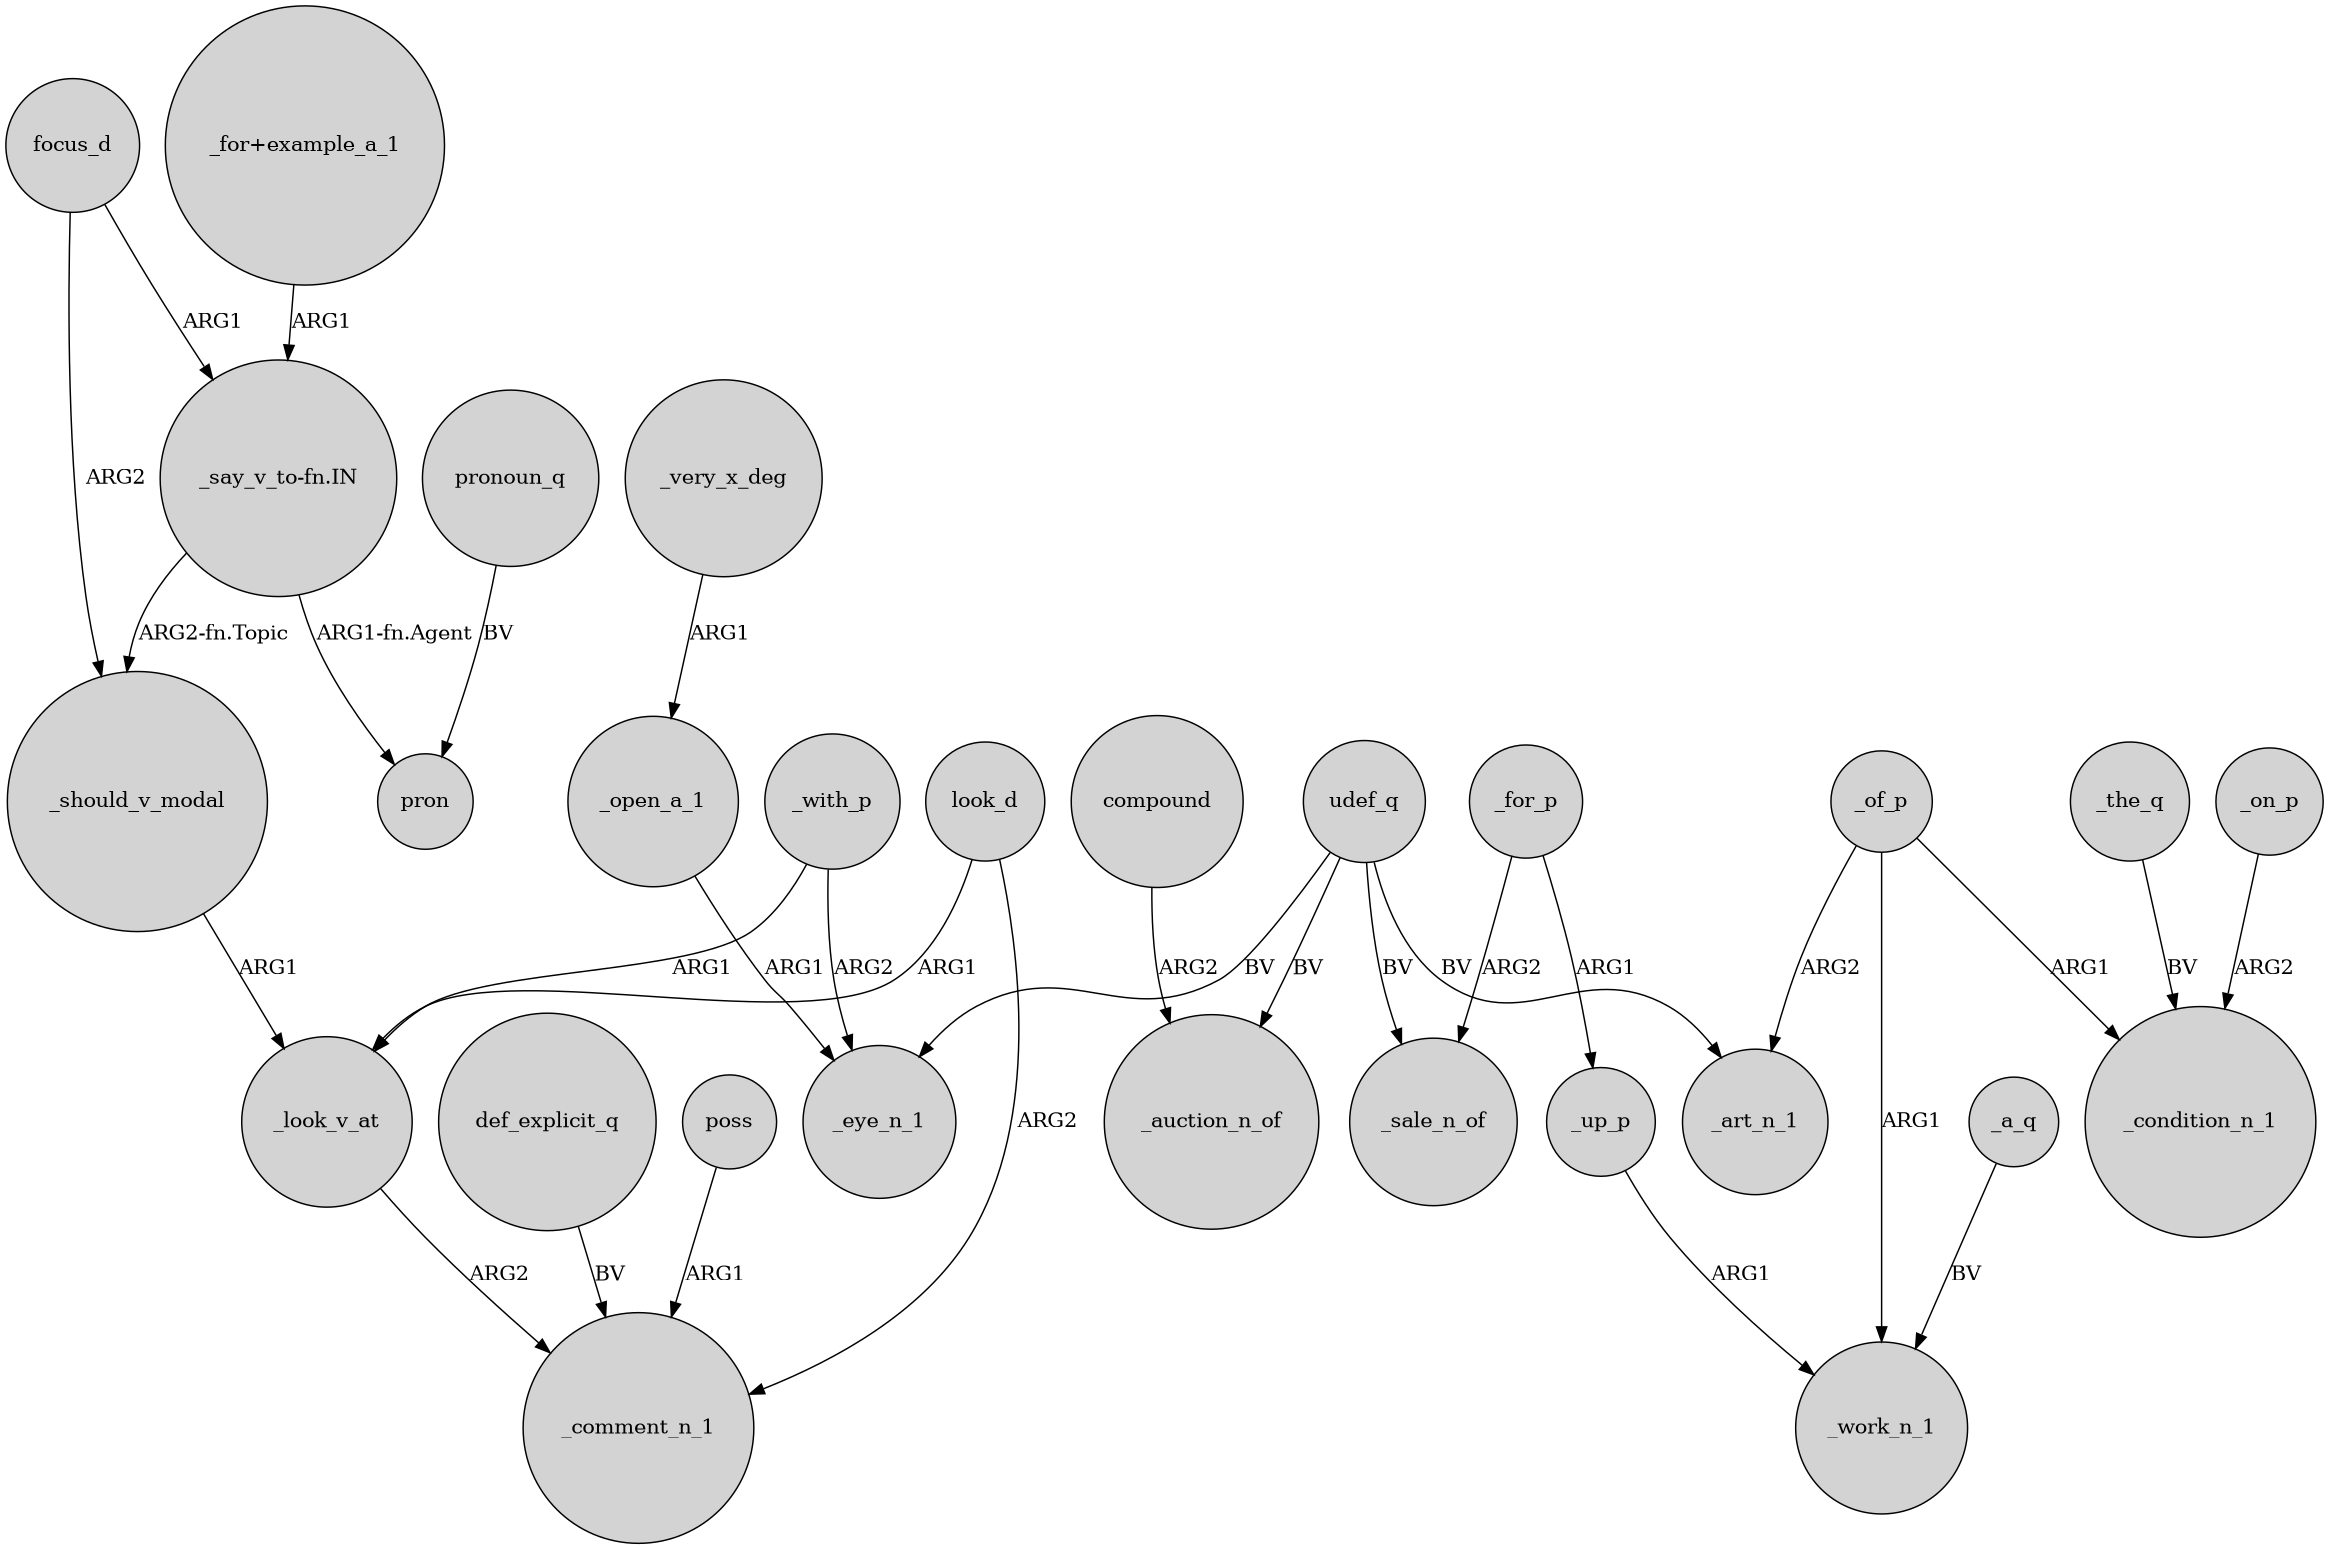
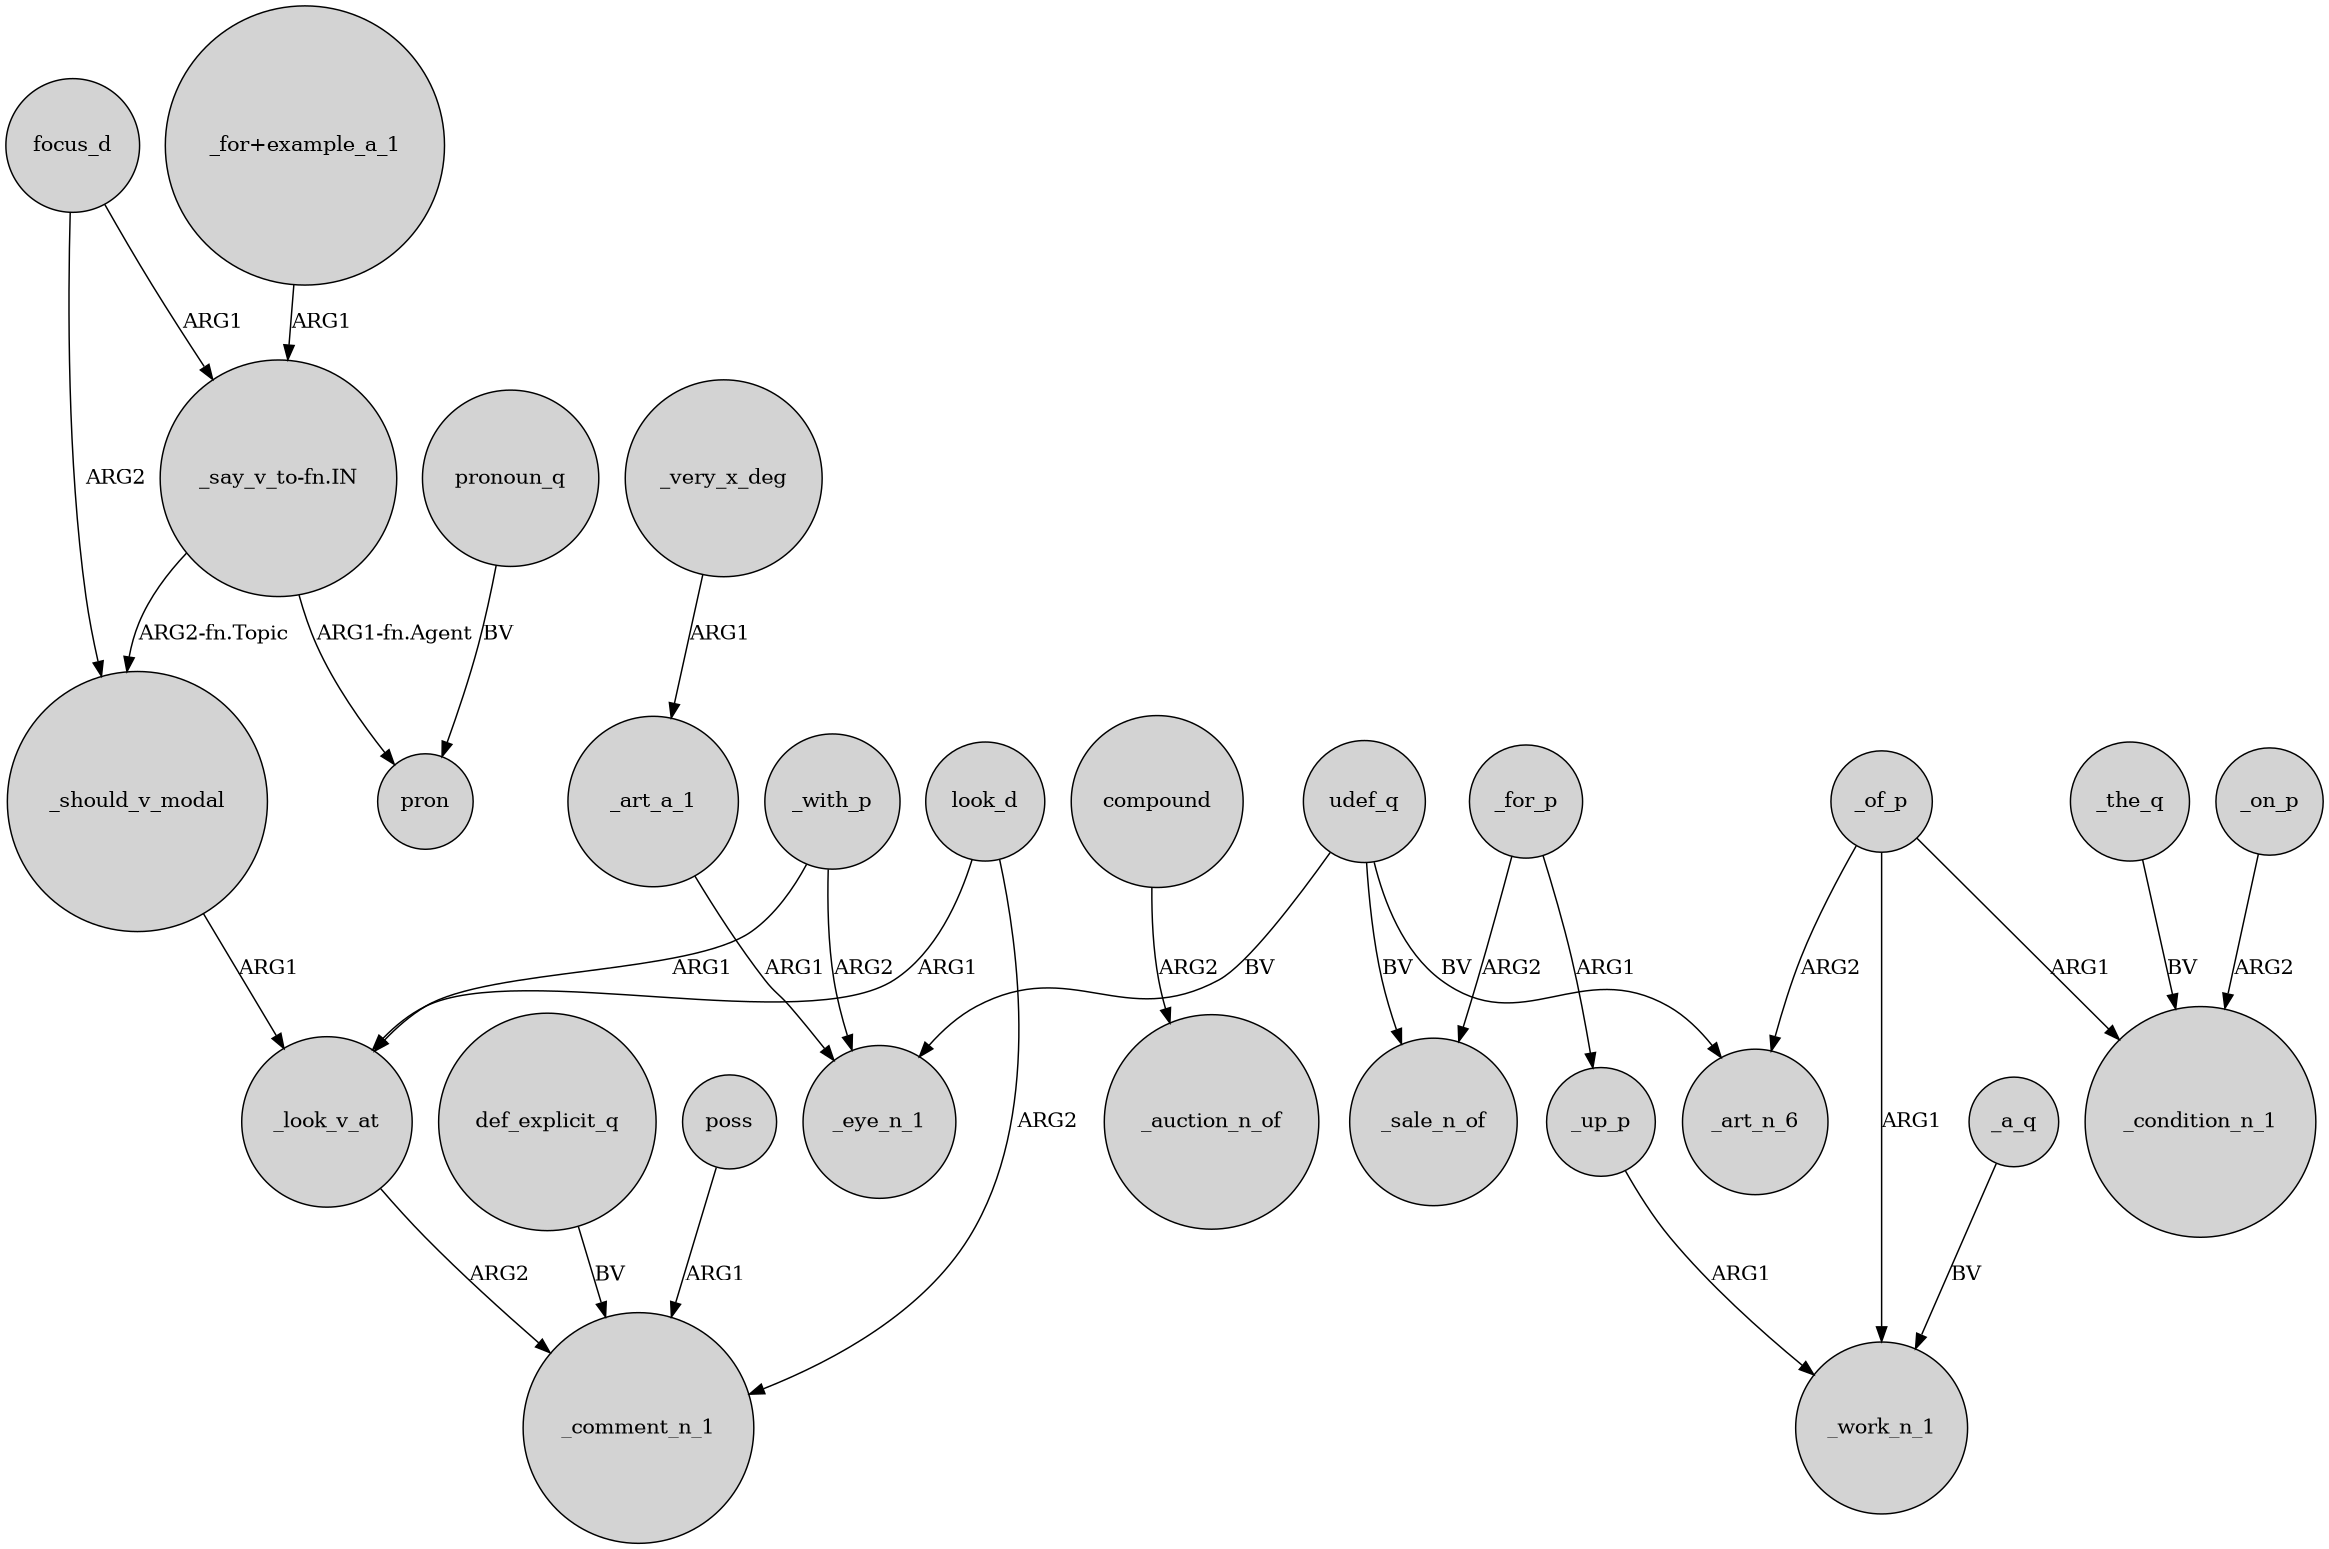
(653, 801) -> (653, 801)
(1304, 936) -> none
(1755, 1122) -> (1755, 1122)
